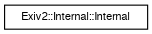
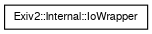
(76, 17) -> (76, 17)
